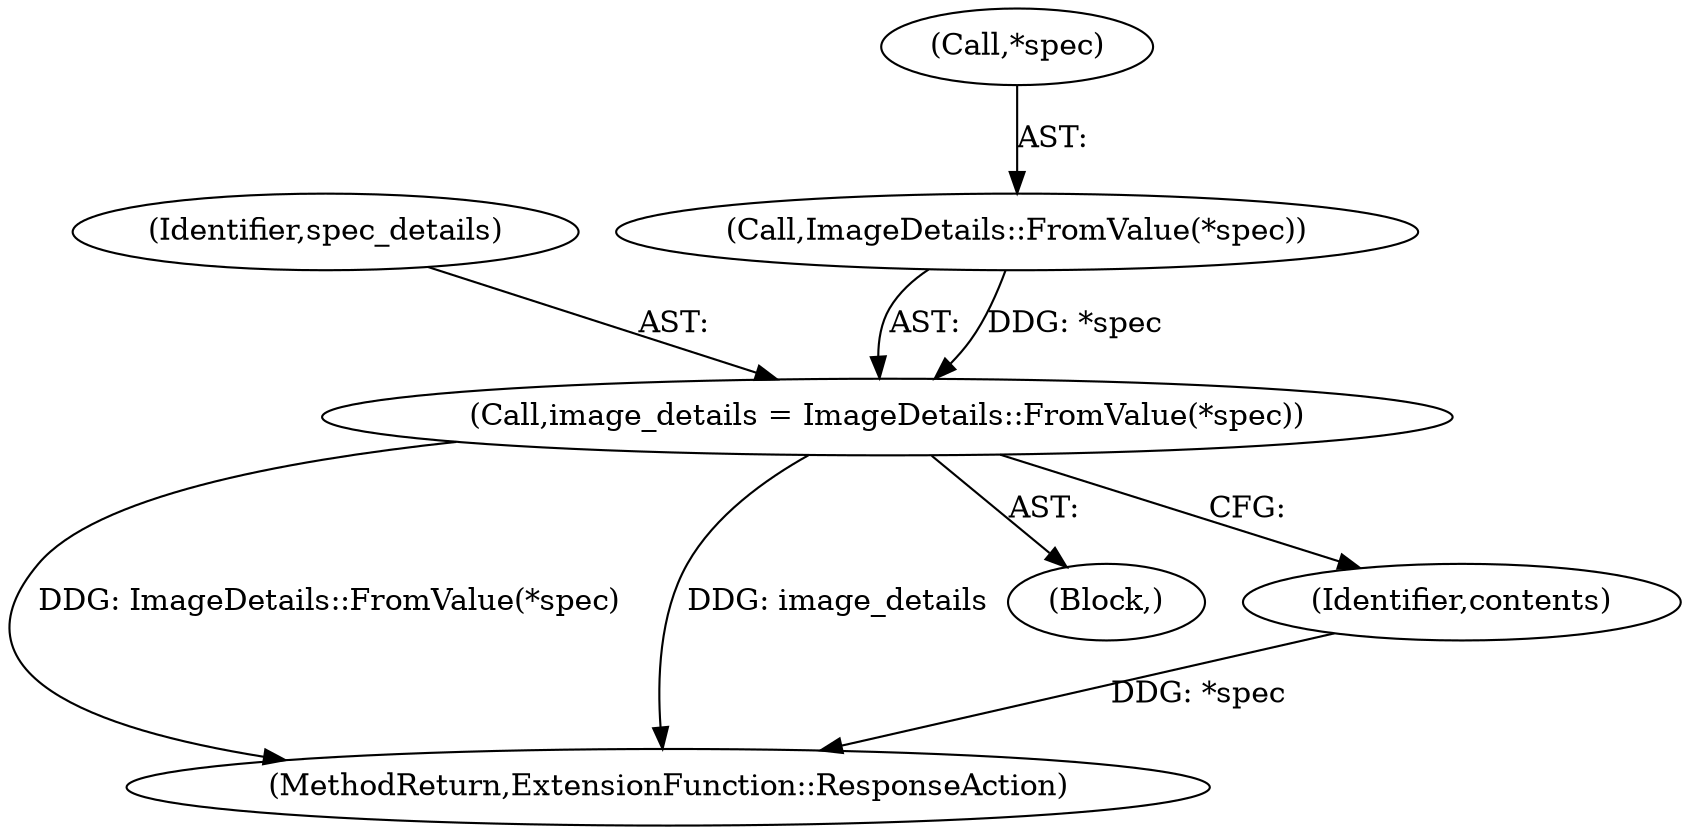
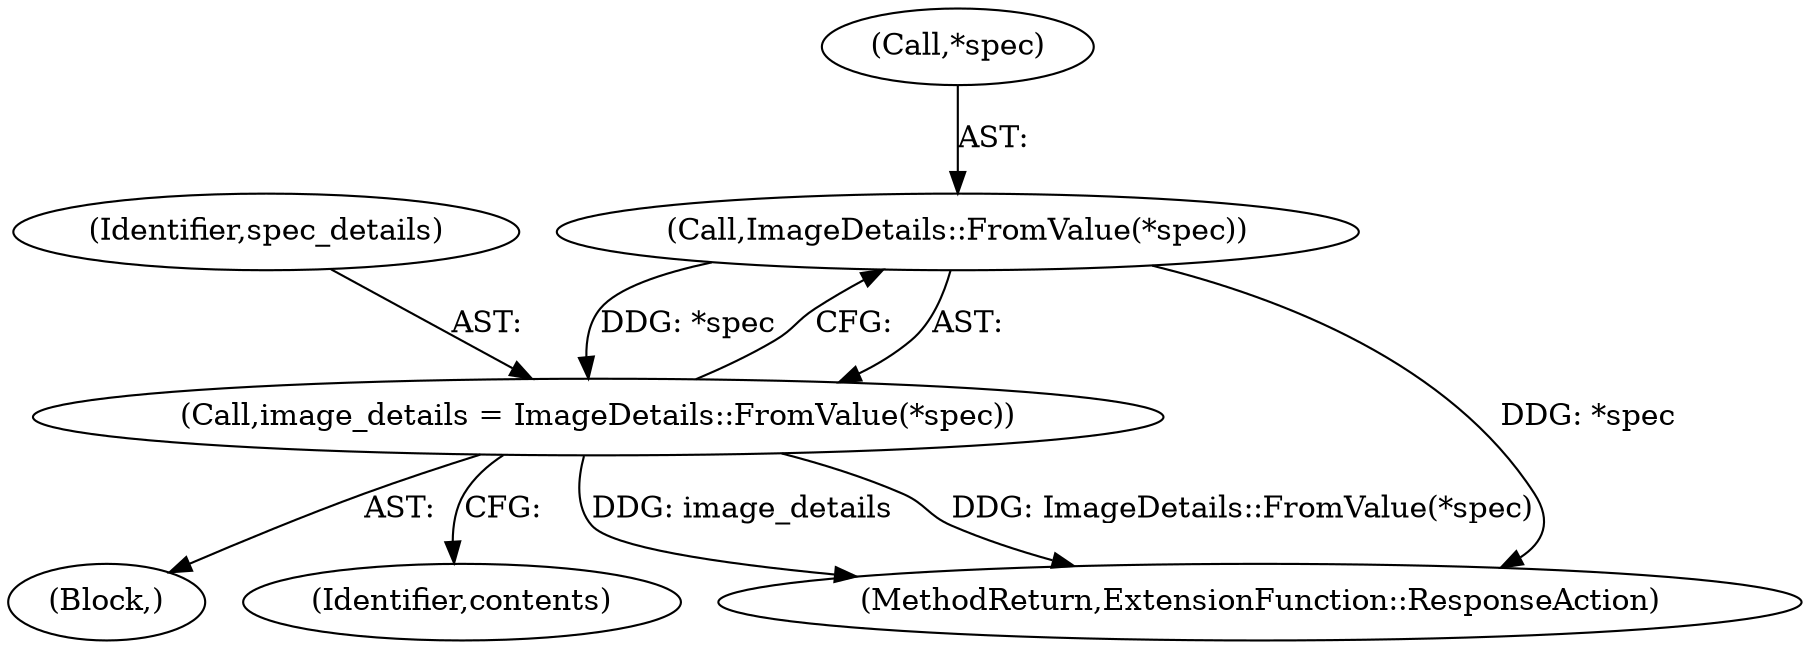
none -> (783, 335)
(1088, 689) -> (1397, 364)
